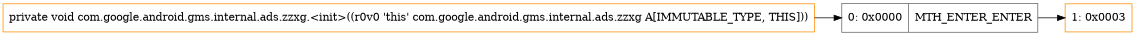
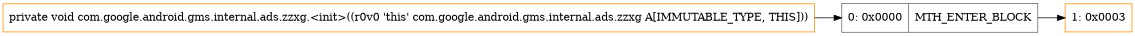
(973, 17) -> (973, 17)
